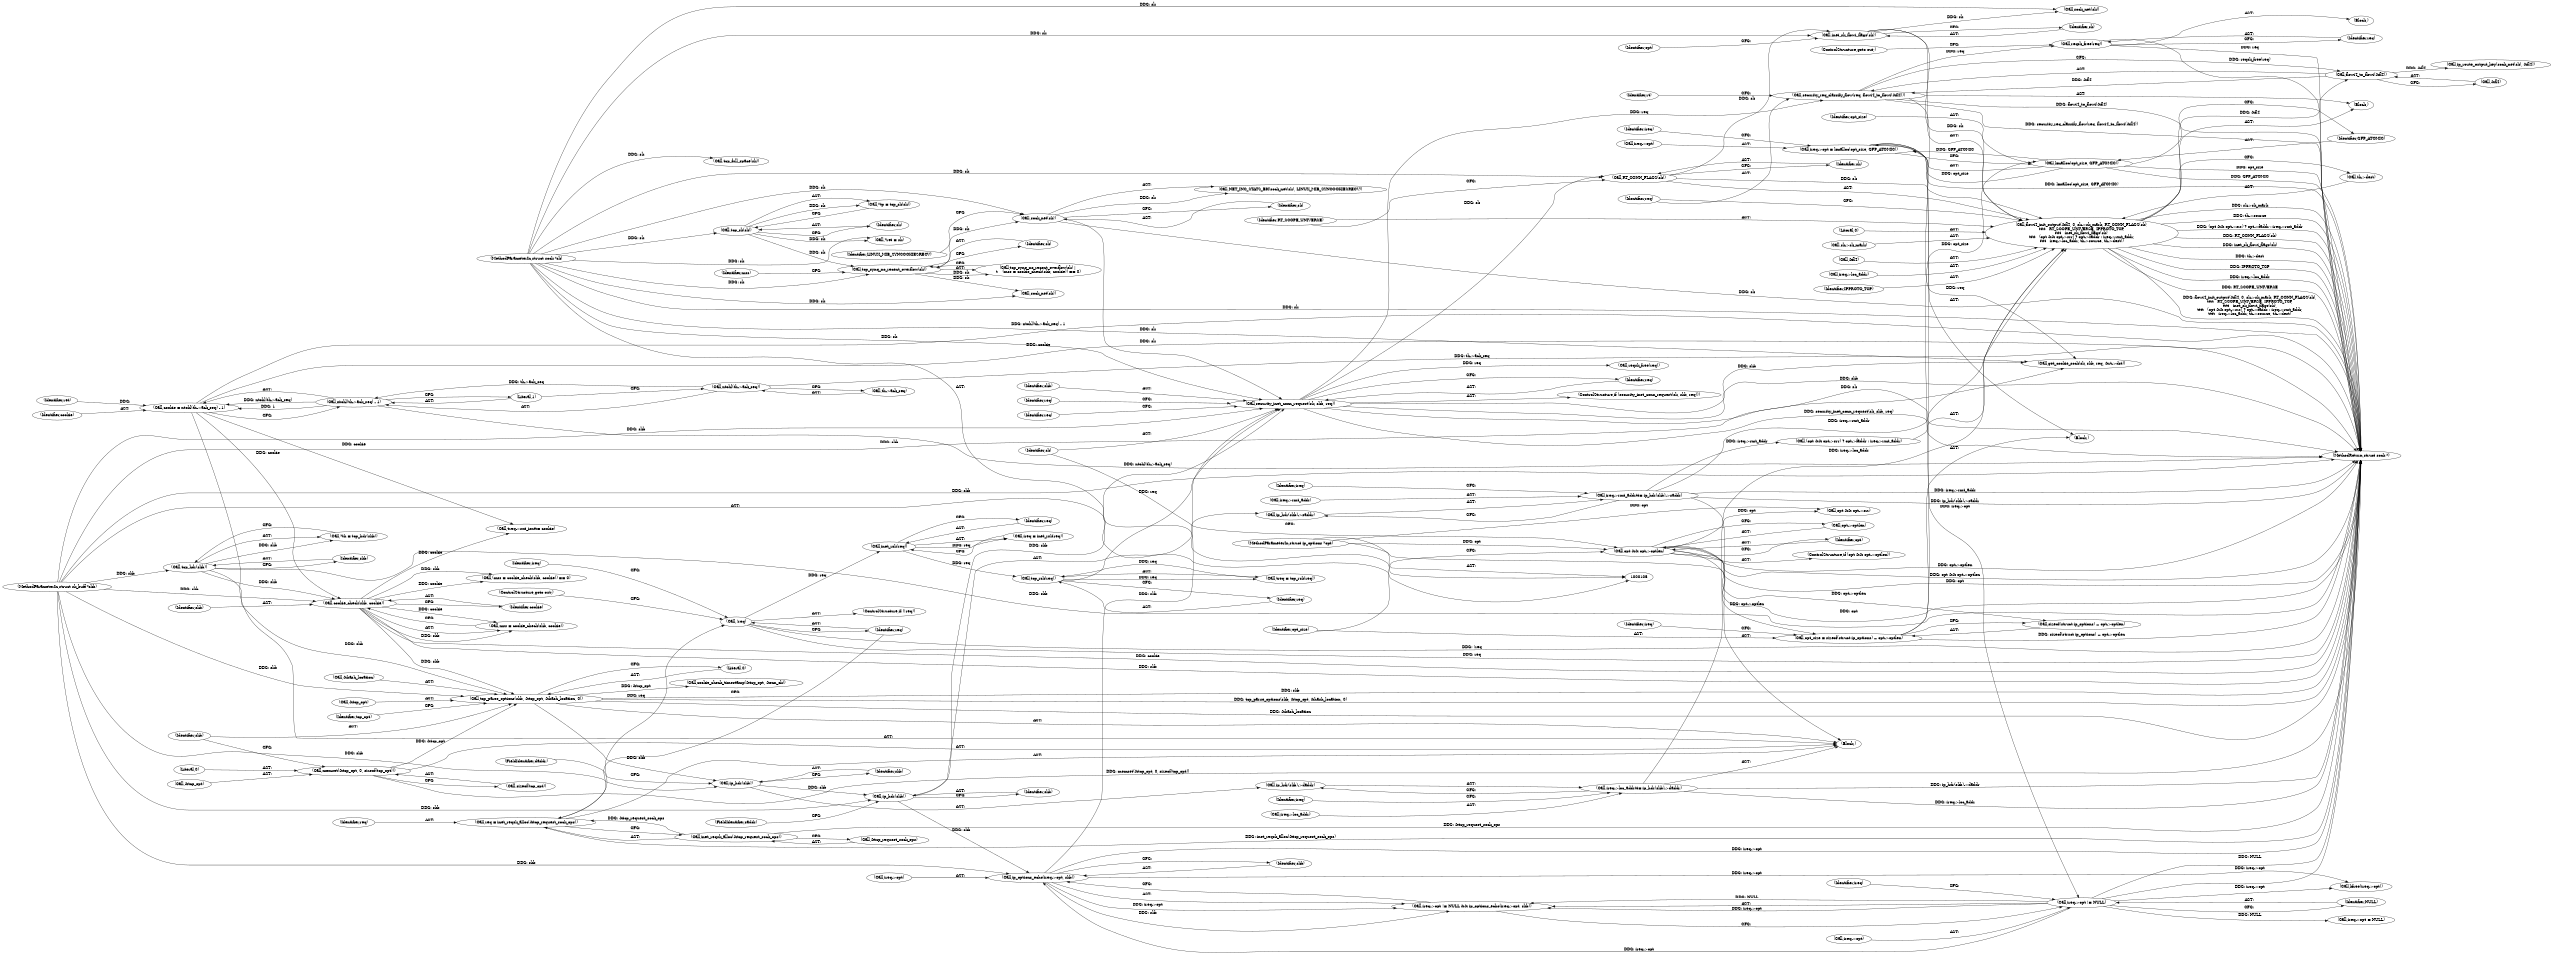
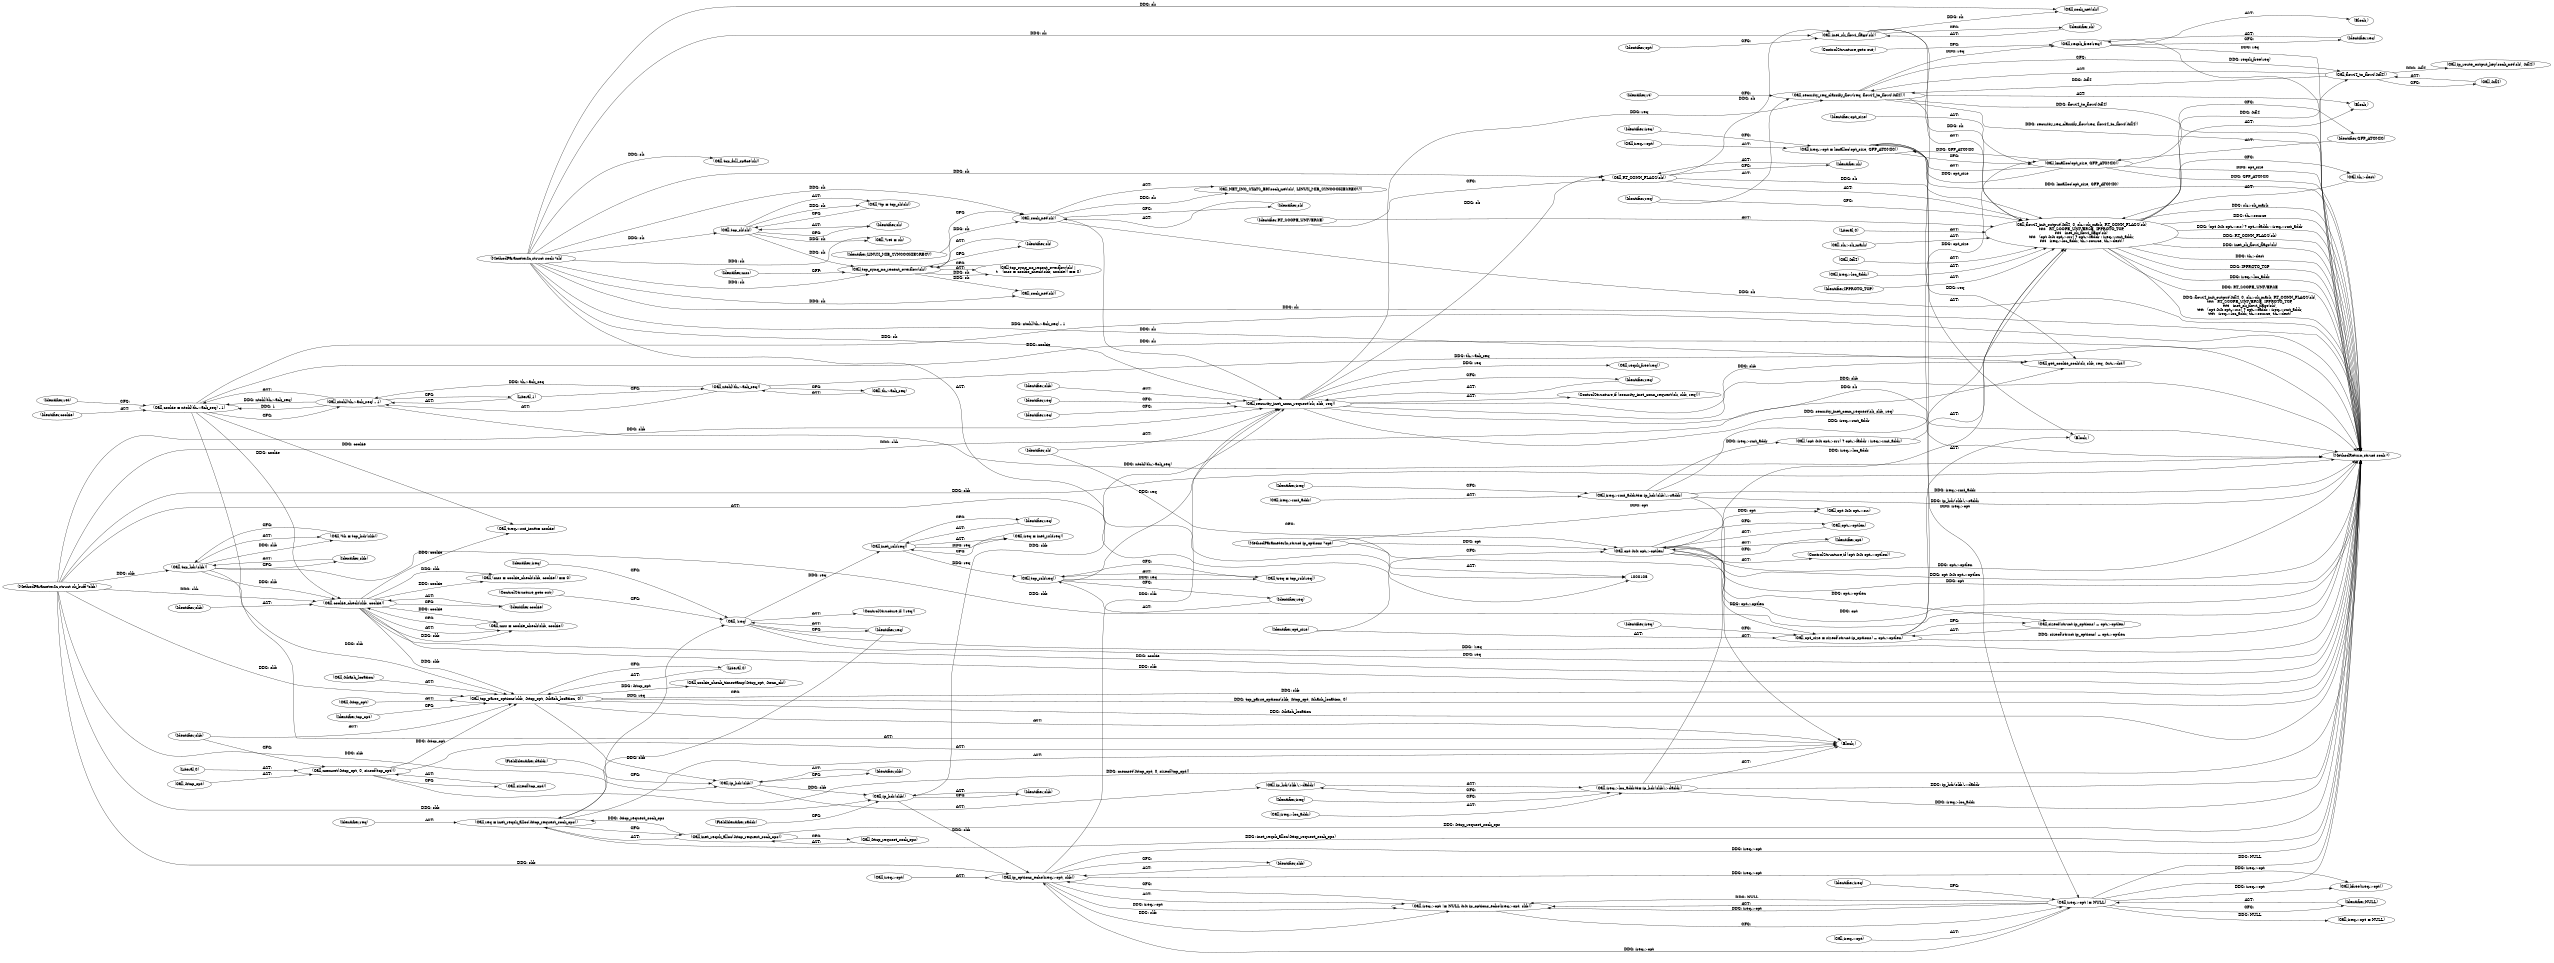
(817, 271) -> (817, 271)
(126, 402) -> (126, 402)
(1290, 515) -> none
(1148, 562) -> (1148, 562)
